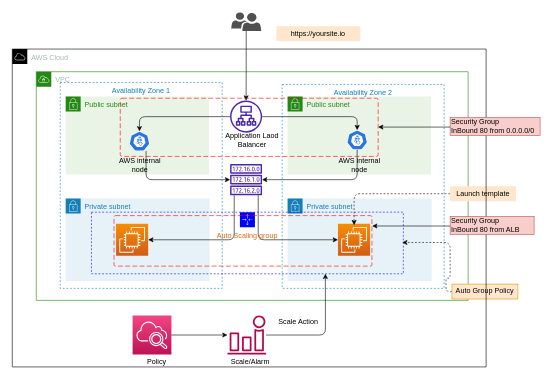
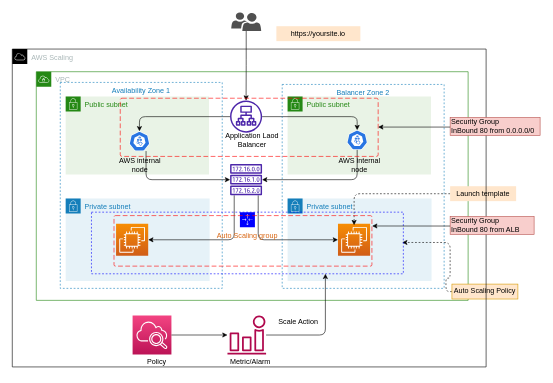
(48, 57) -> (51, 57)
(363, 92) -> (363, 92)
(485, 291) -> (485, 291)
(251, 362) -> (251, 362)
